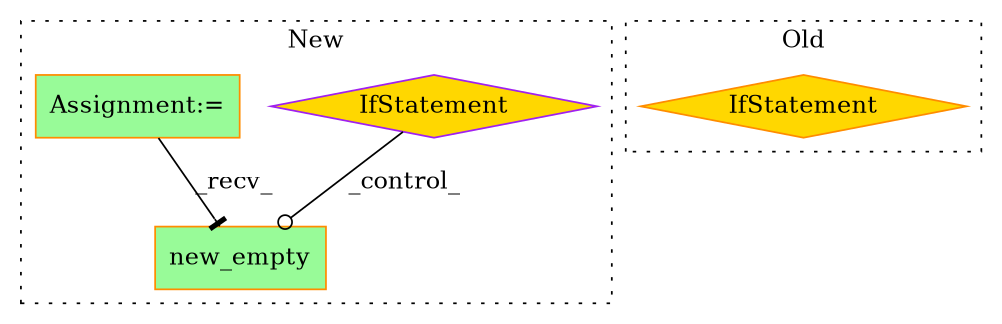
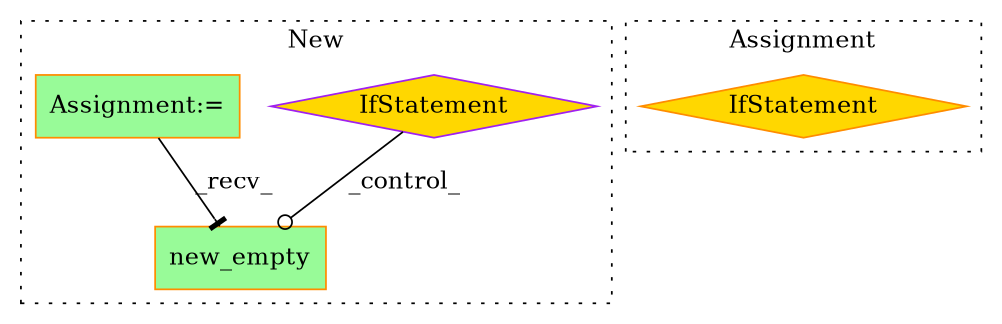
(804, 41) -> (804, 41)
